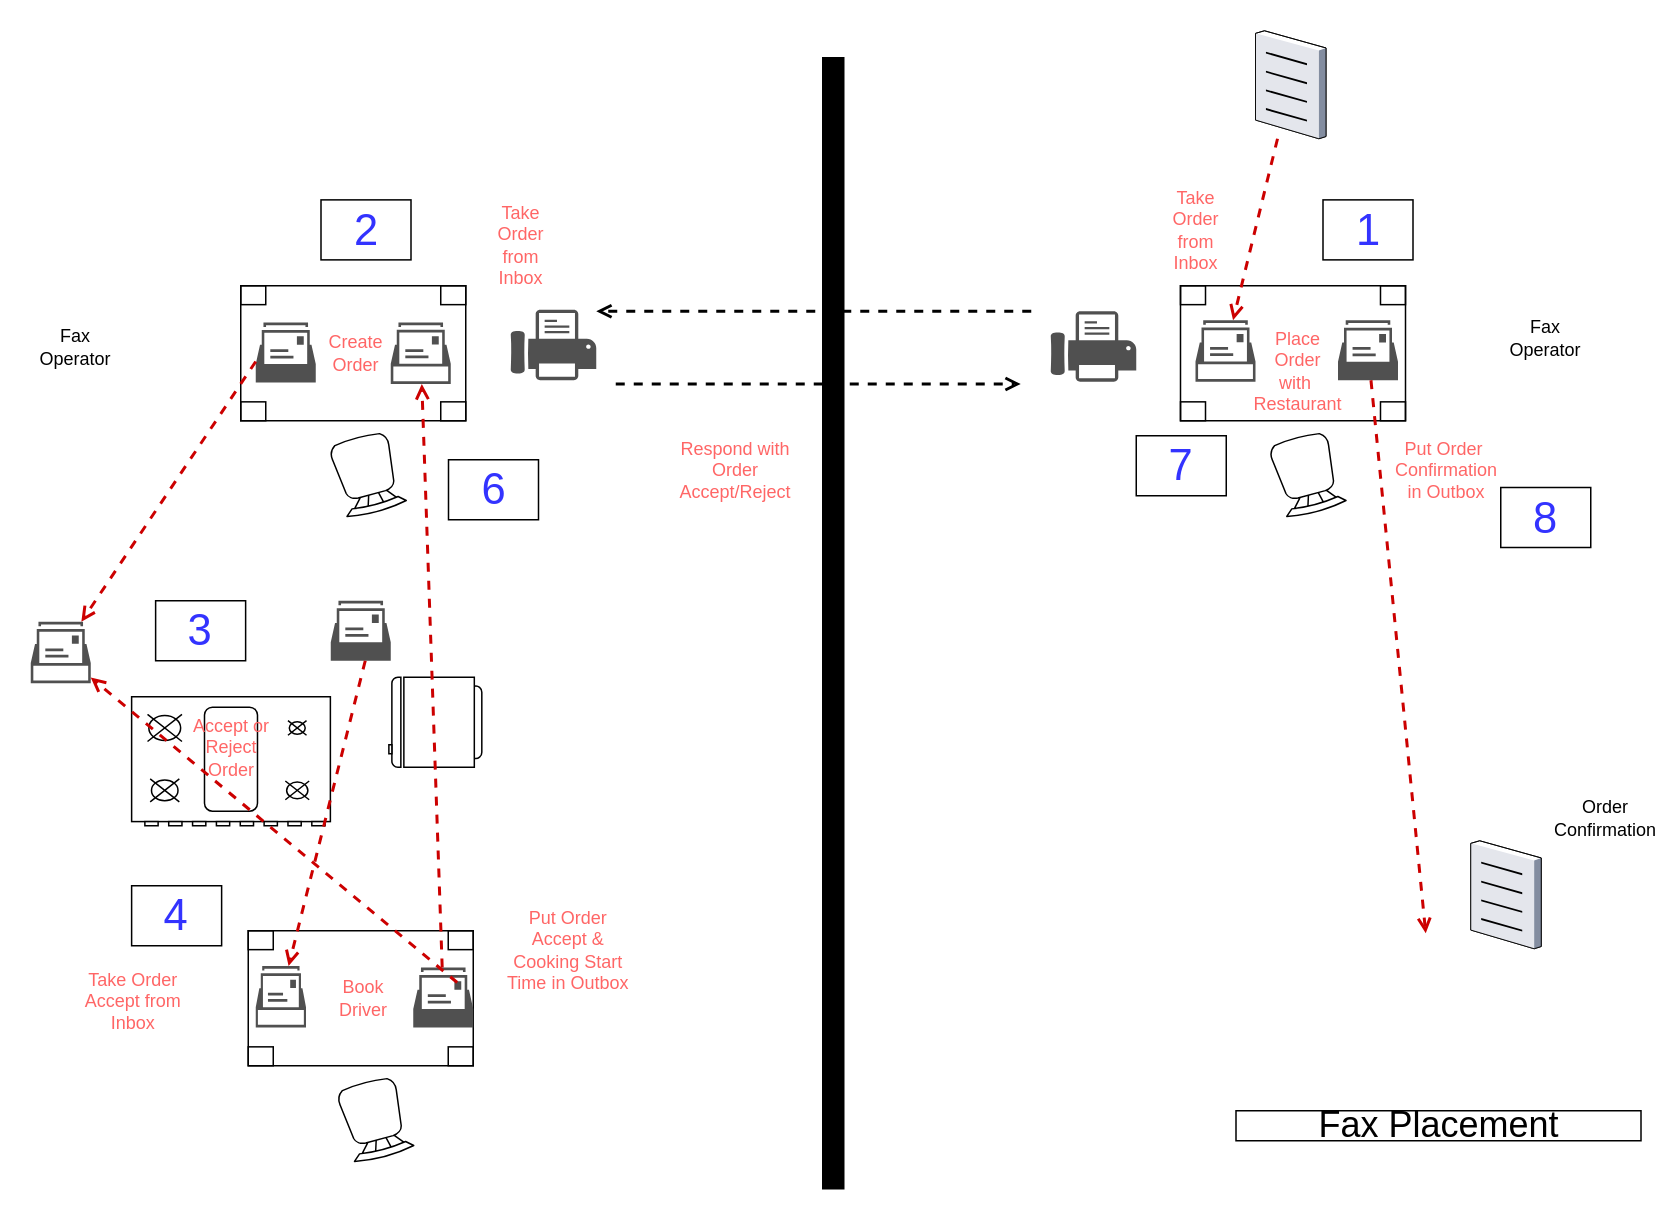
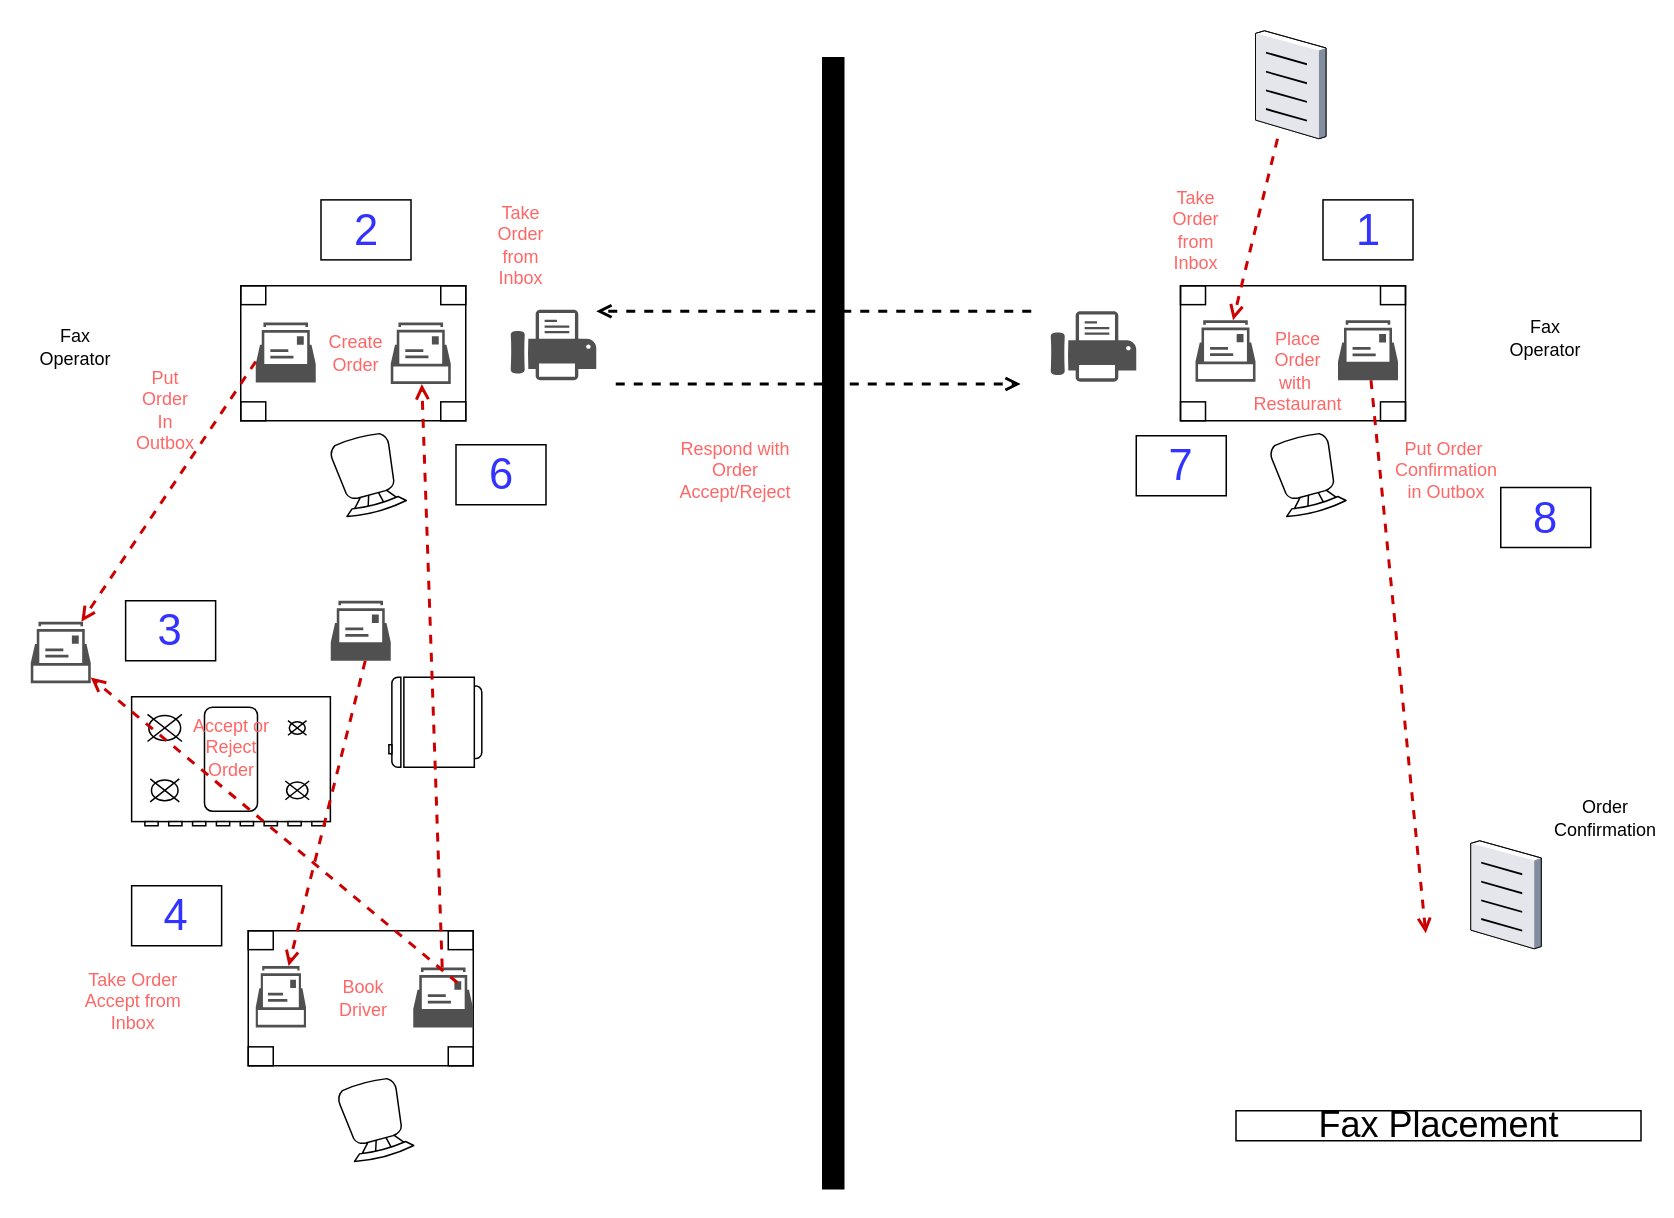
none -> (166, 410)
(494, 490) -> (501, 475)
(201, 631) -> (171, 631)
(568, 950) -> none
